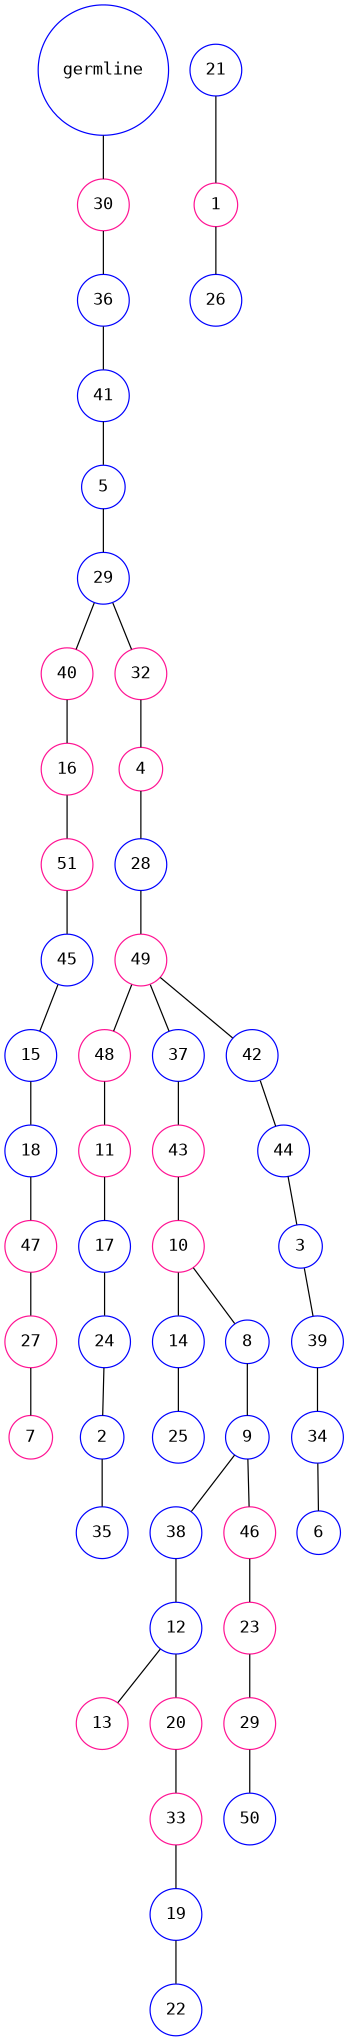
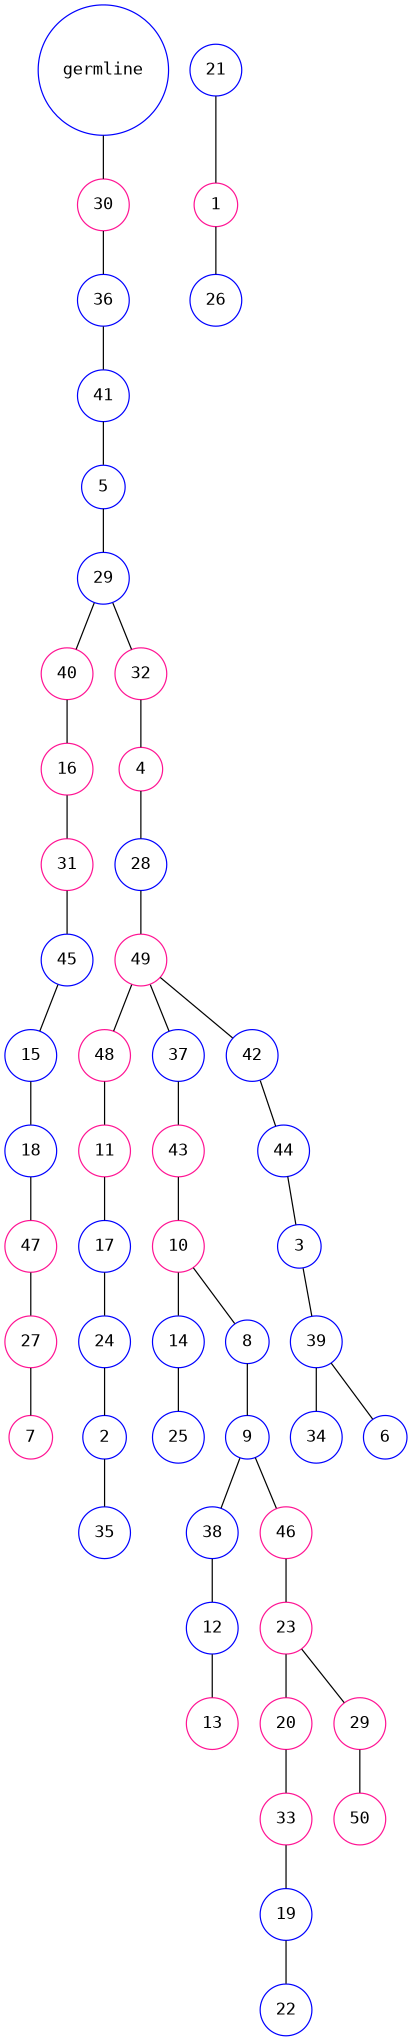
(67, 865) -> (67, 865)
(318, 1487) -> (352, 1391)
(176, 1676) -> (286, 1676)
(250, 1819) -> (360, 1819)
